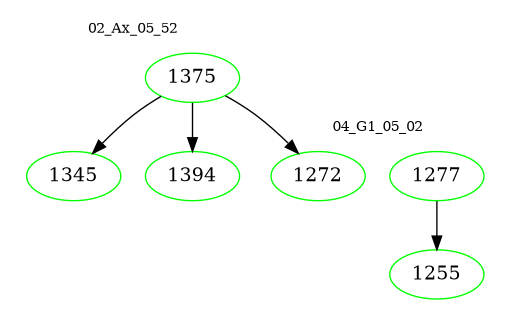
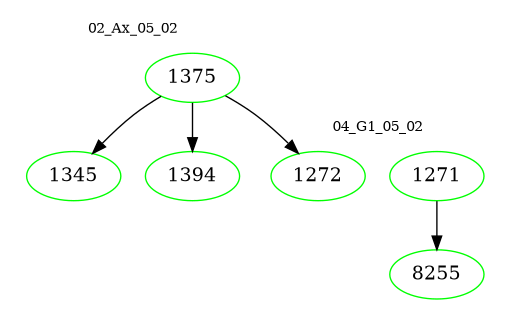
(133, 29) -> (133, 29)
(437, 176) -> (437, 176)
(437, 274) -> (437, 274)
